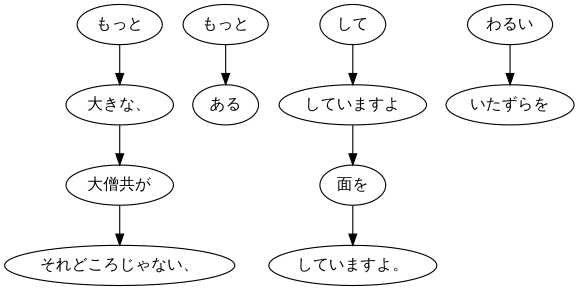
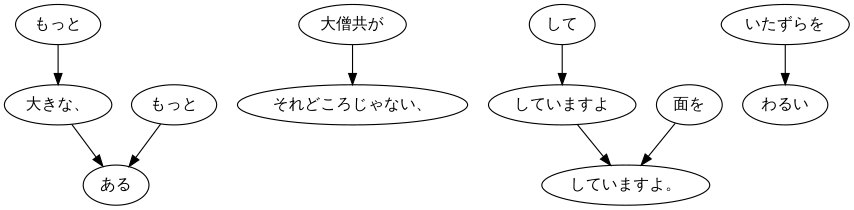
(510, 59) -> (785, 59)
(120, 140) -> (84, 141)
(353, 140) -> (590, 141)
